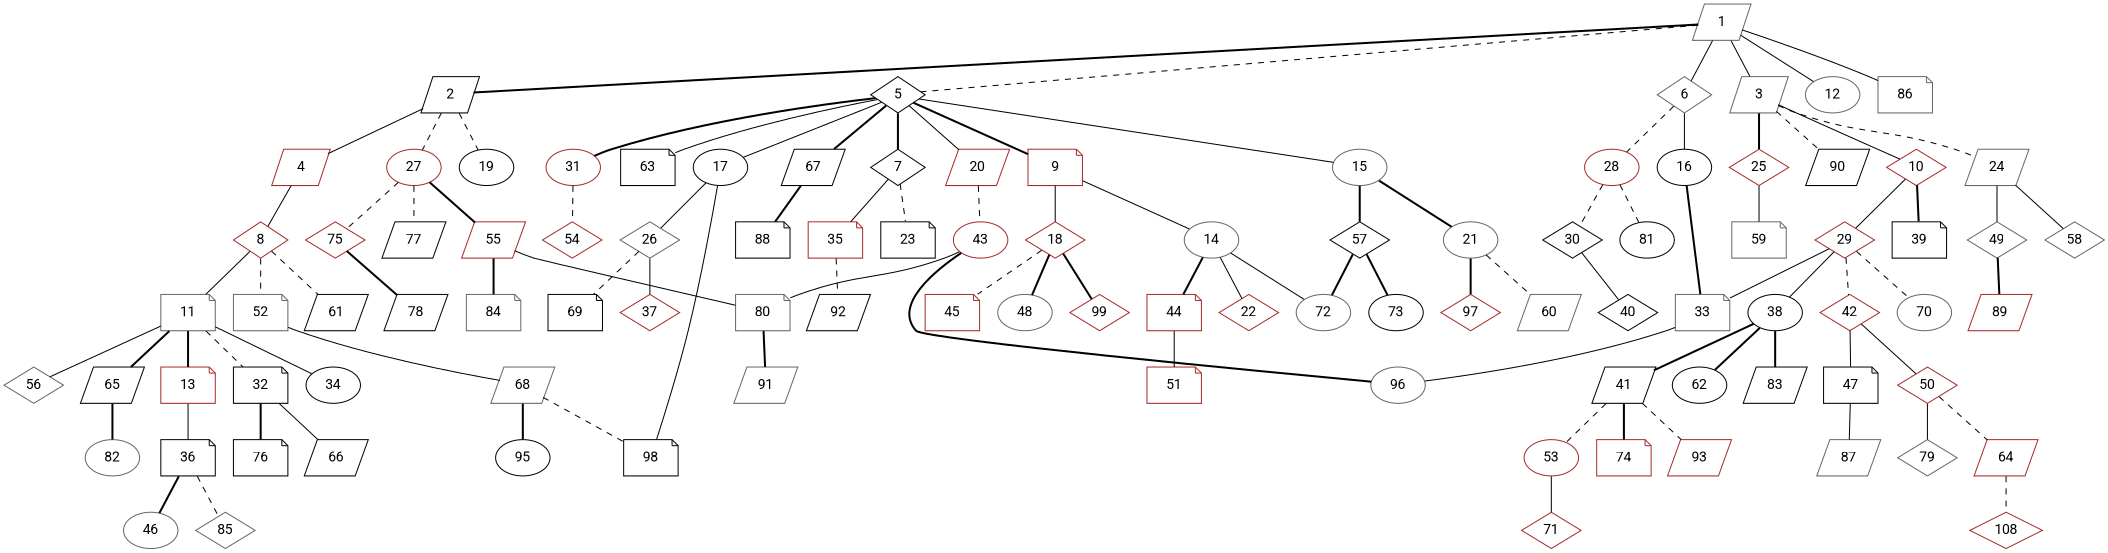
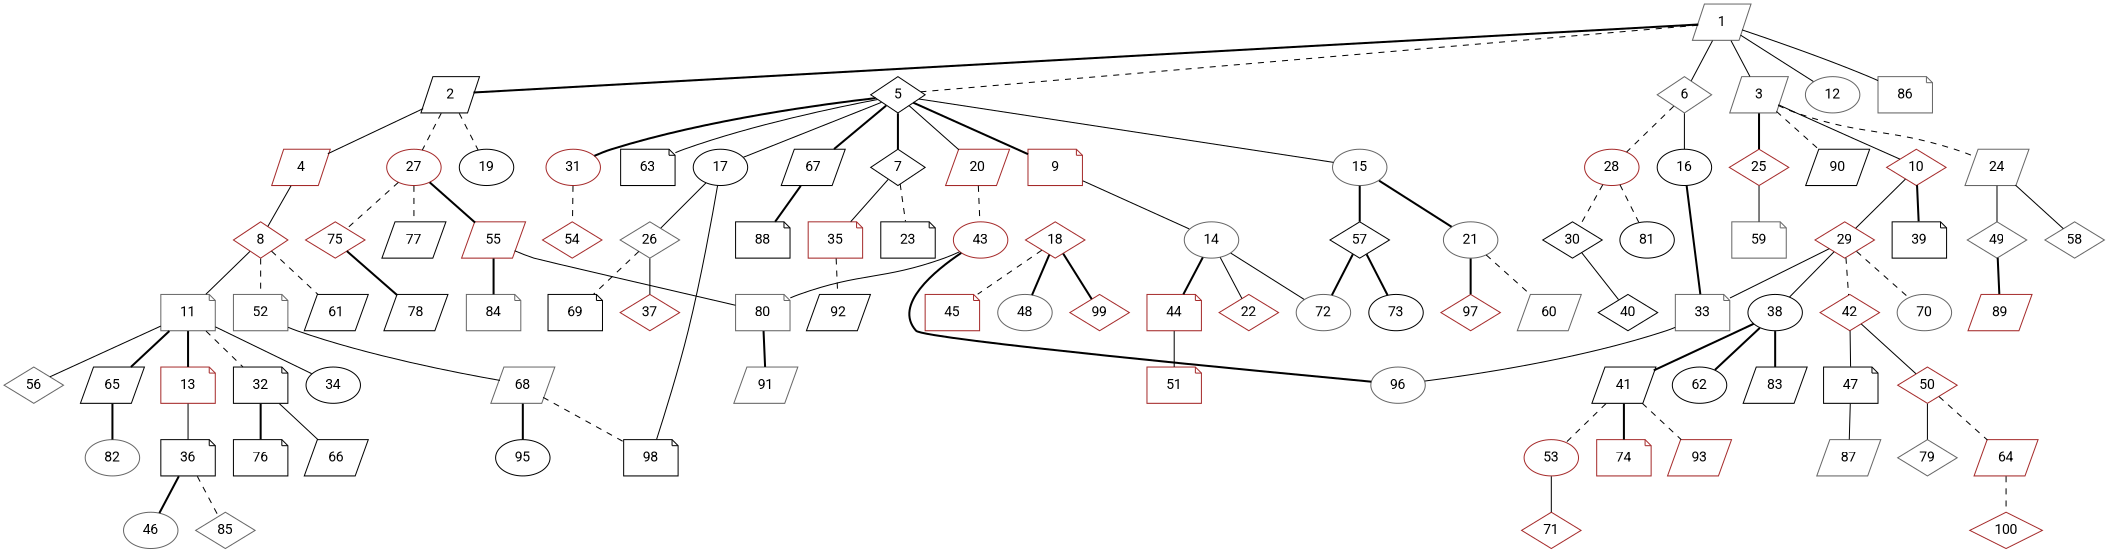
(1055, 204) -> none
(2006, 530) -> (2006, 530)
